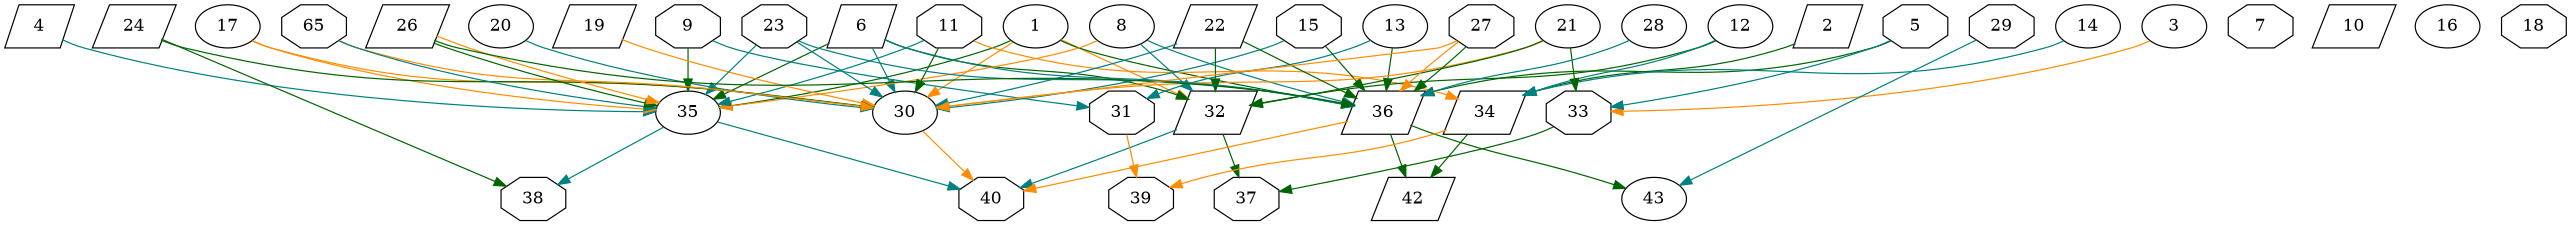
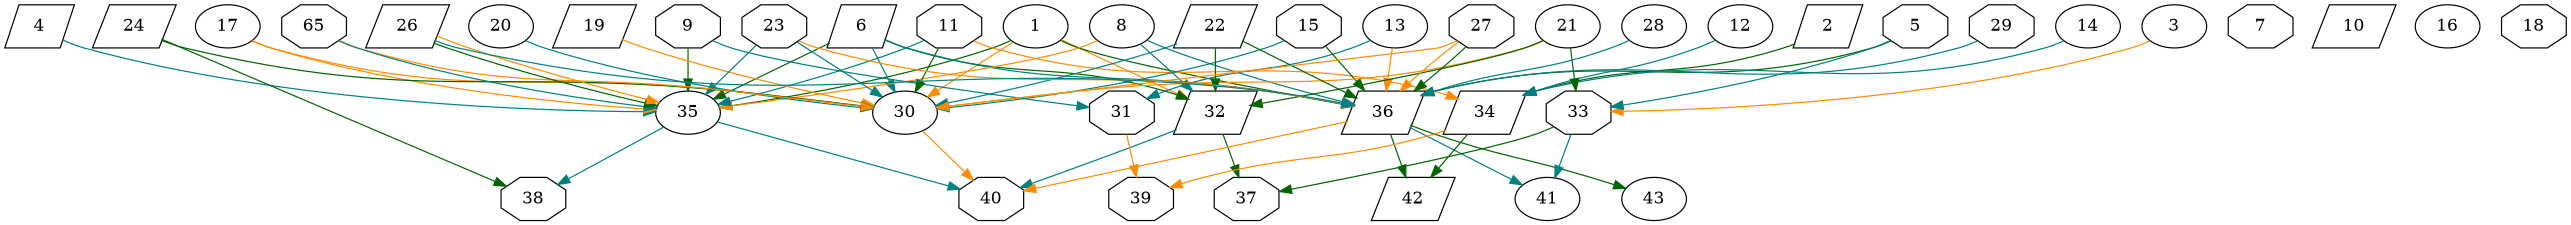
(1390, 63) -> (1390, 63)
(1069, 80) -> (1069, 80)
(1445, 80) -> none
(887, 83) -> (887, 83)
(1833, 110) -> (1706, 73)
none -> (1547, 199)
